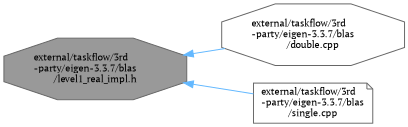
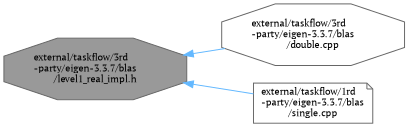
(313, 103) -> (313, 103)
